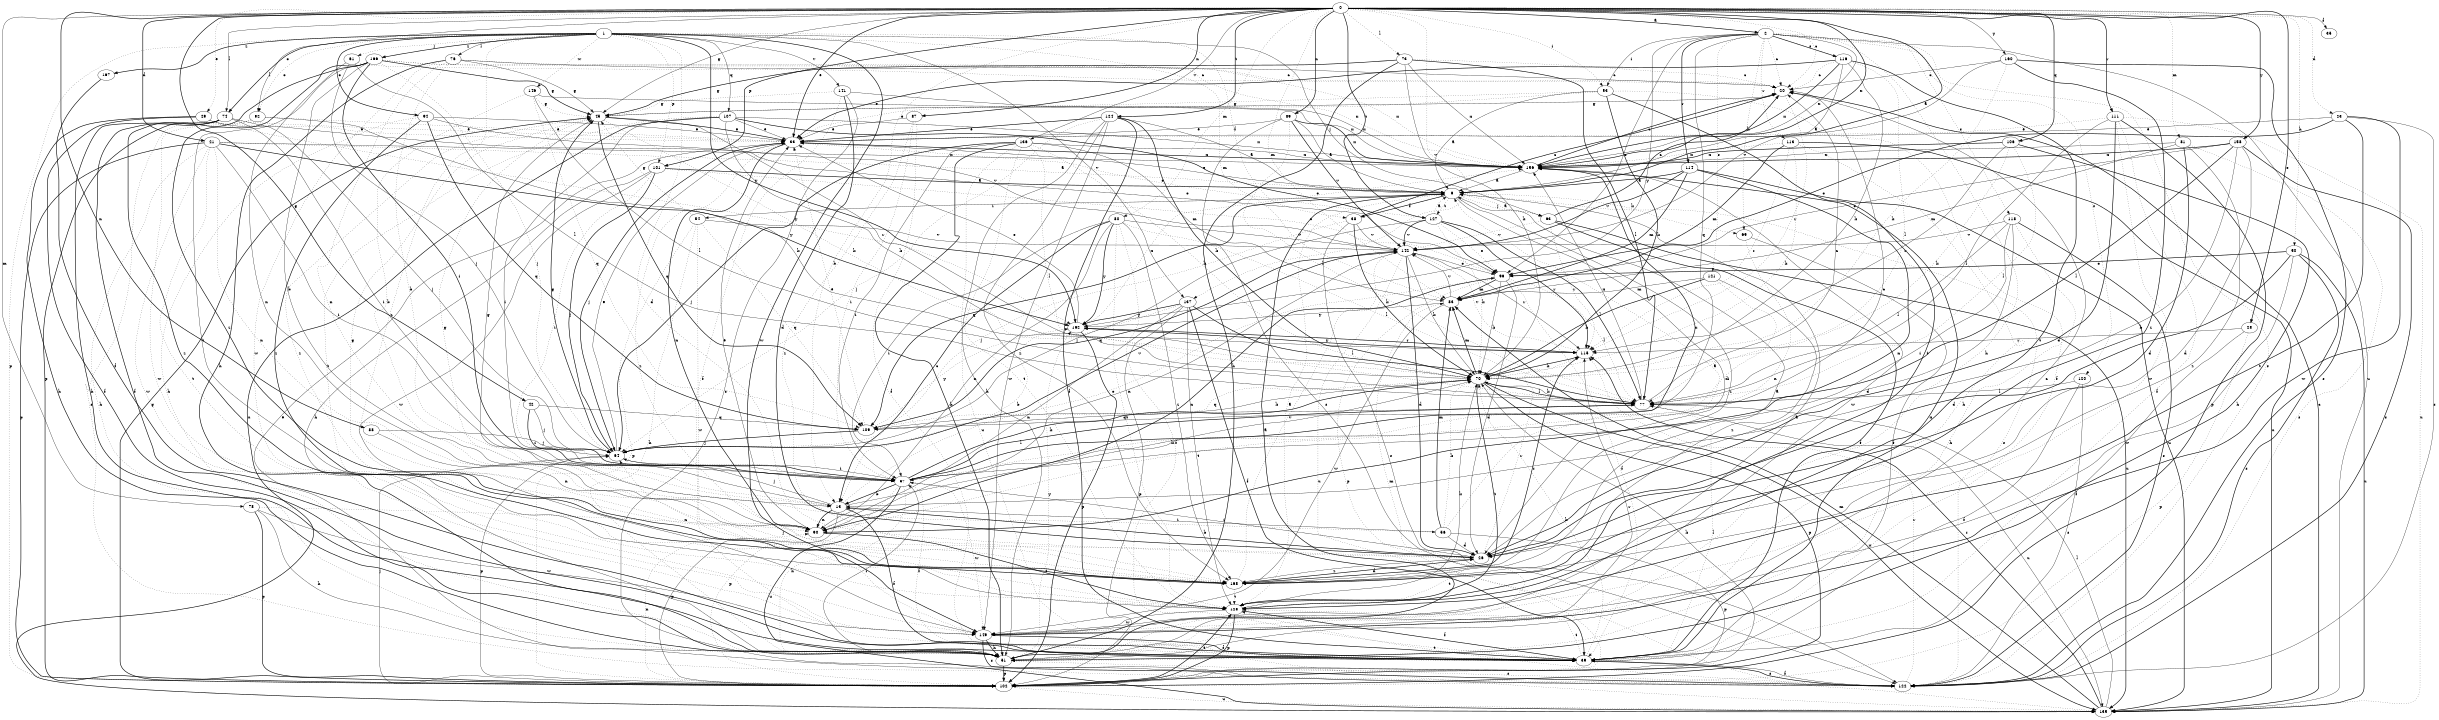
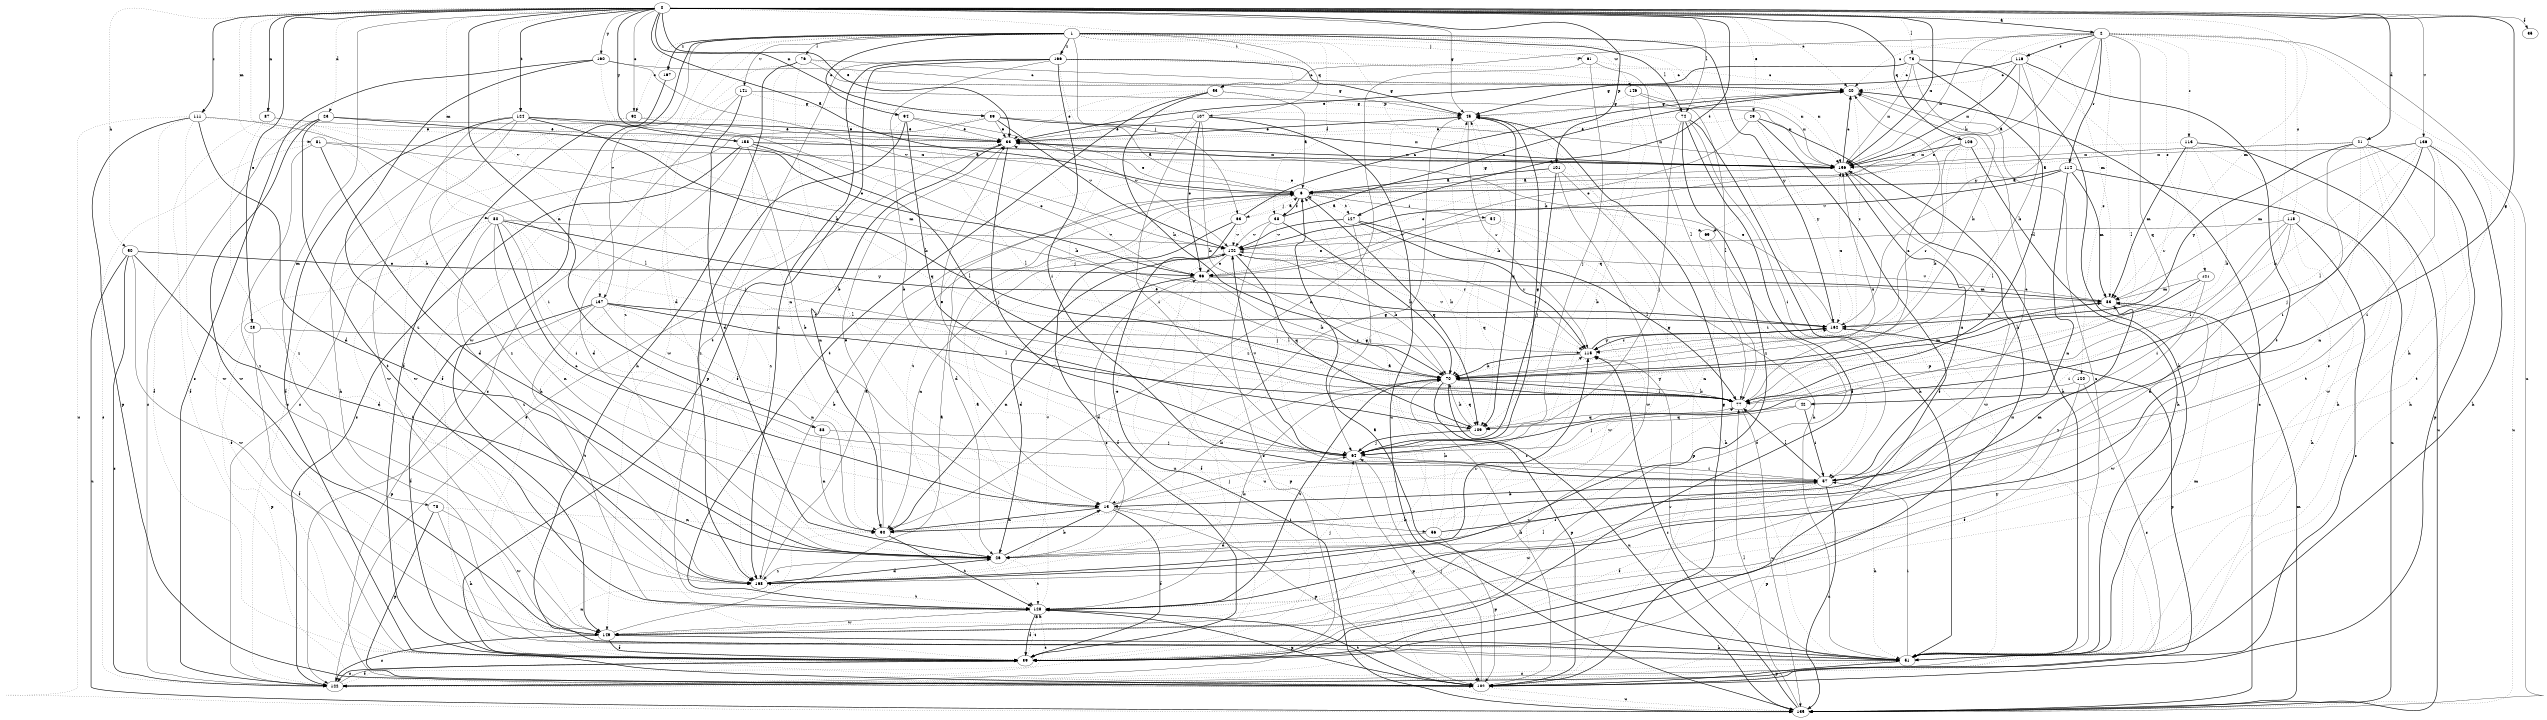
(1241, 414) -> none
